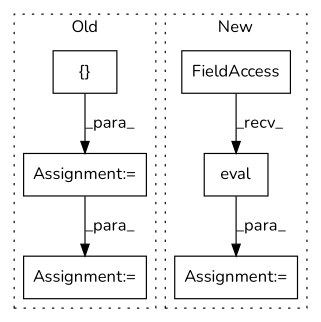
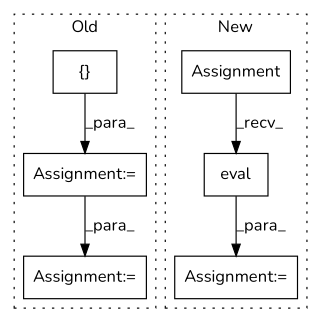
(236, 72) -> (236, 72)
